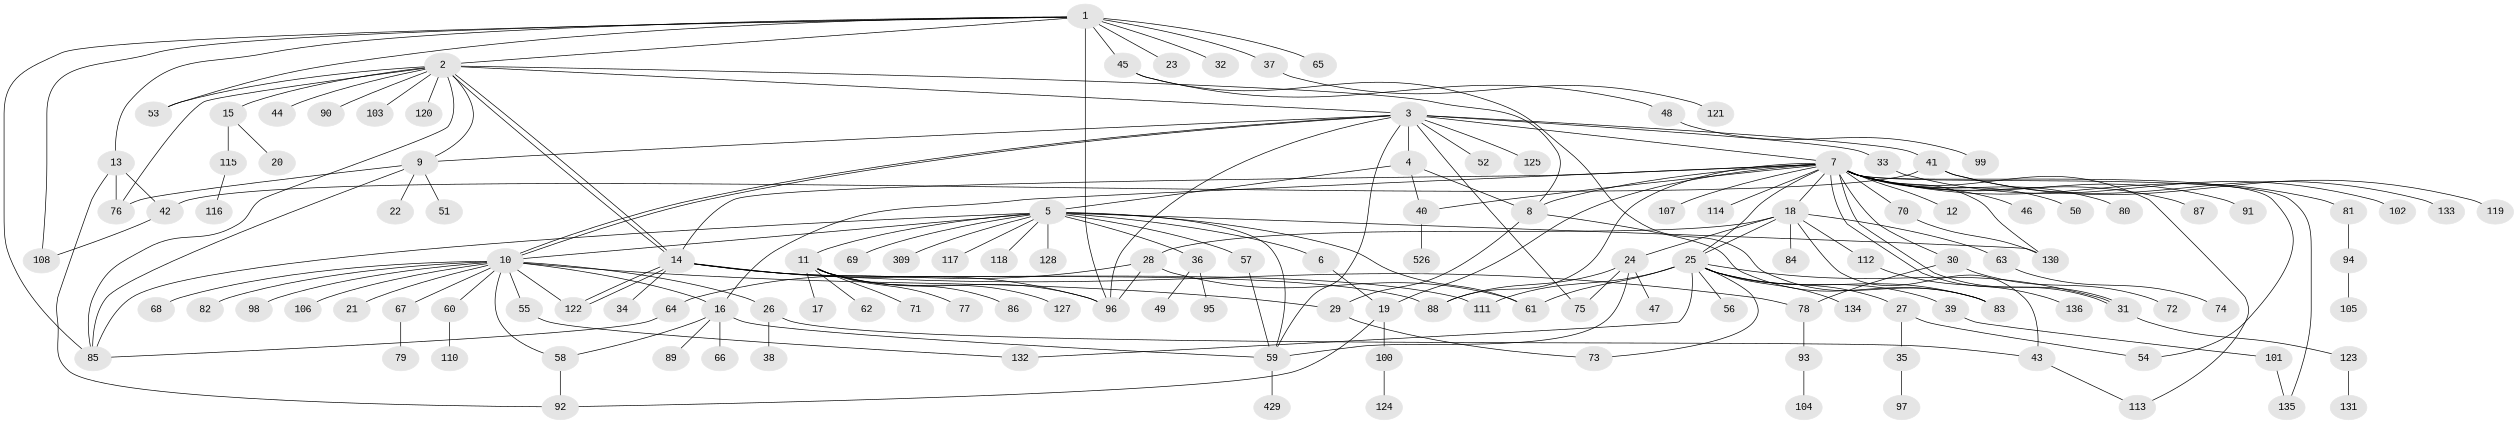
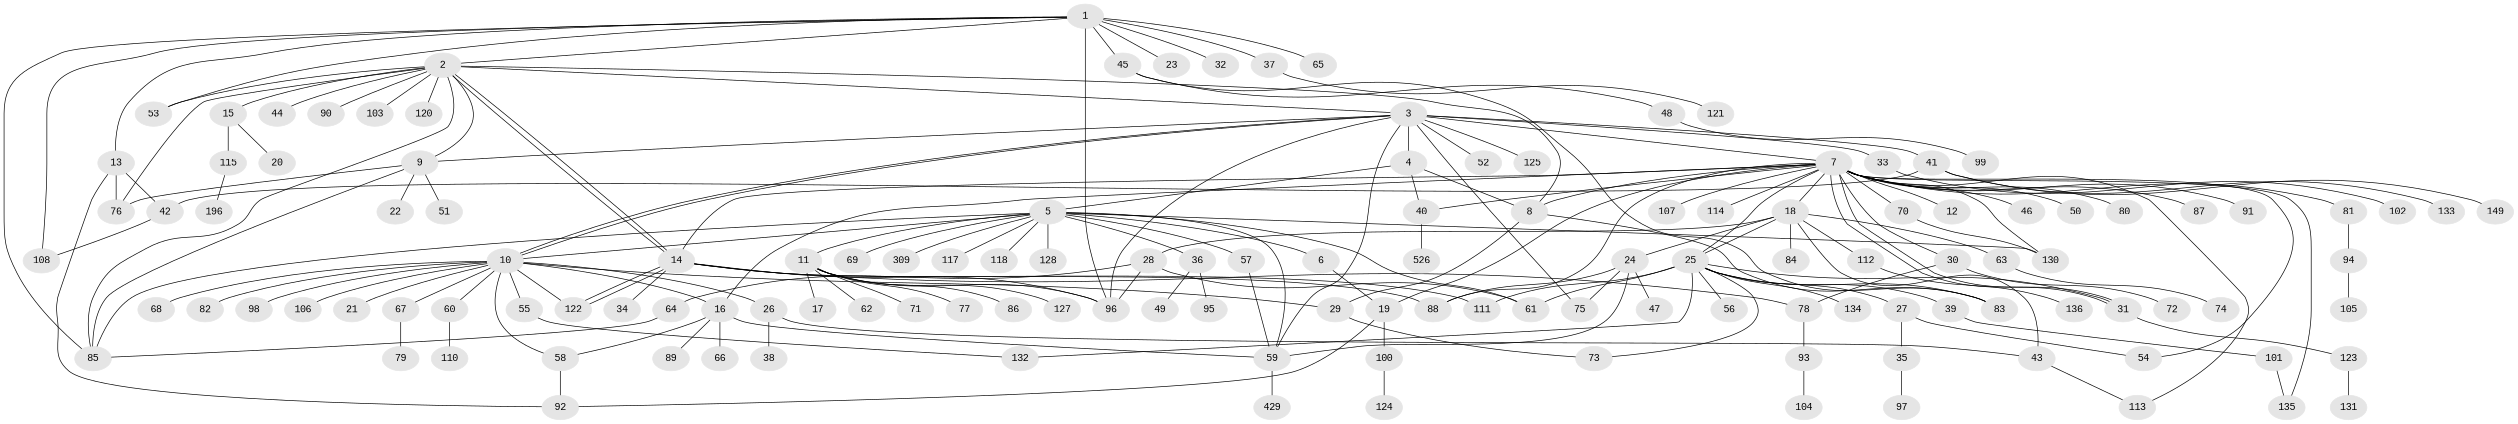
(214, 212) -> (214, 212)
(2495, 212) -> (2495, 212)
